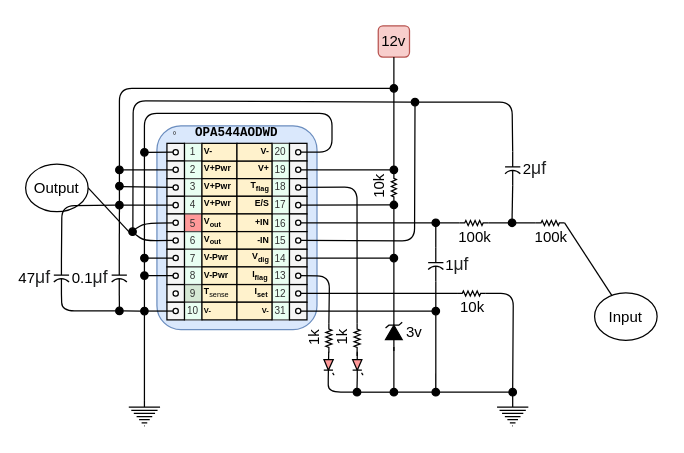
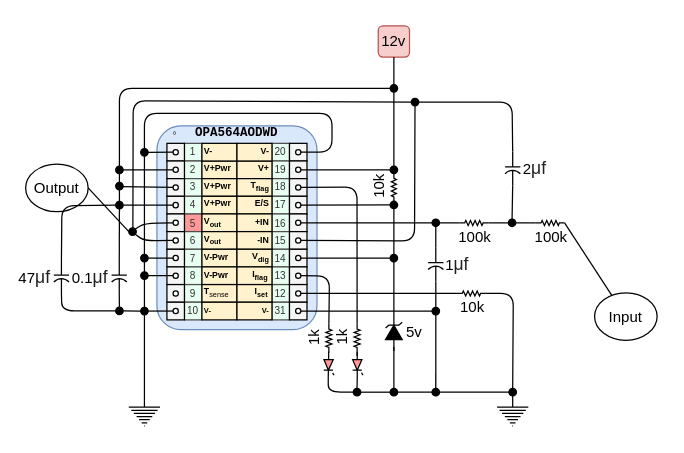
(237, 134) -> (237, 134)
(193, 293) -> (193, 293)
(414, 332) -> (414, 332)
